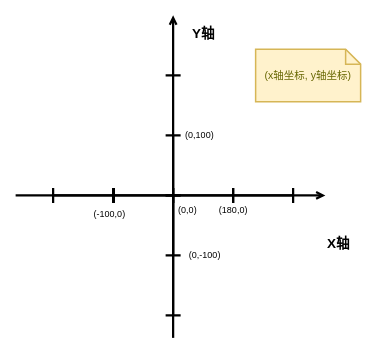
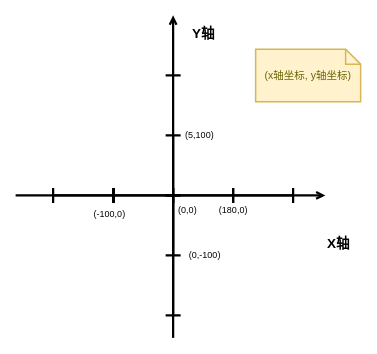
(200, 135) -> (200, 135)
